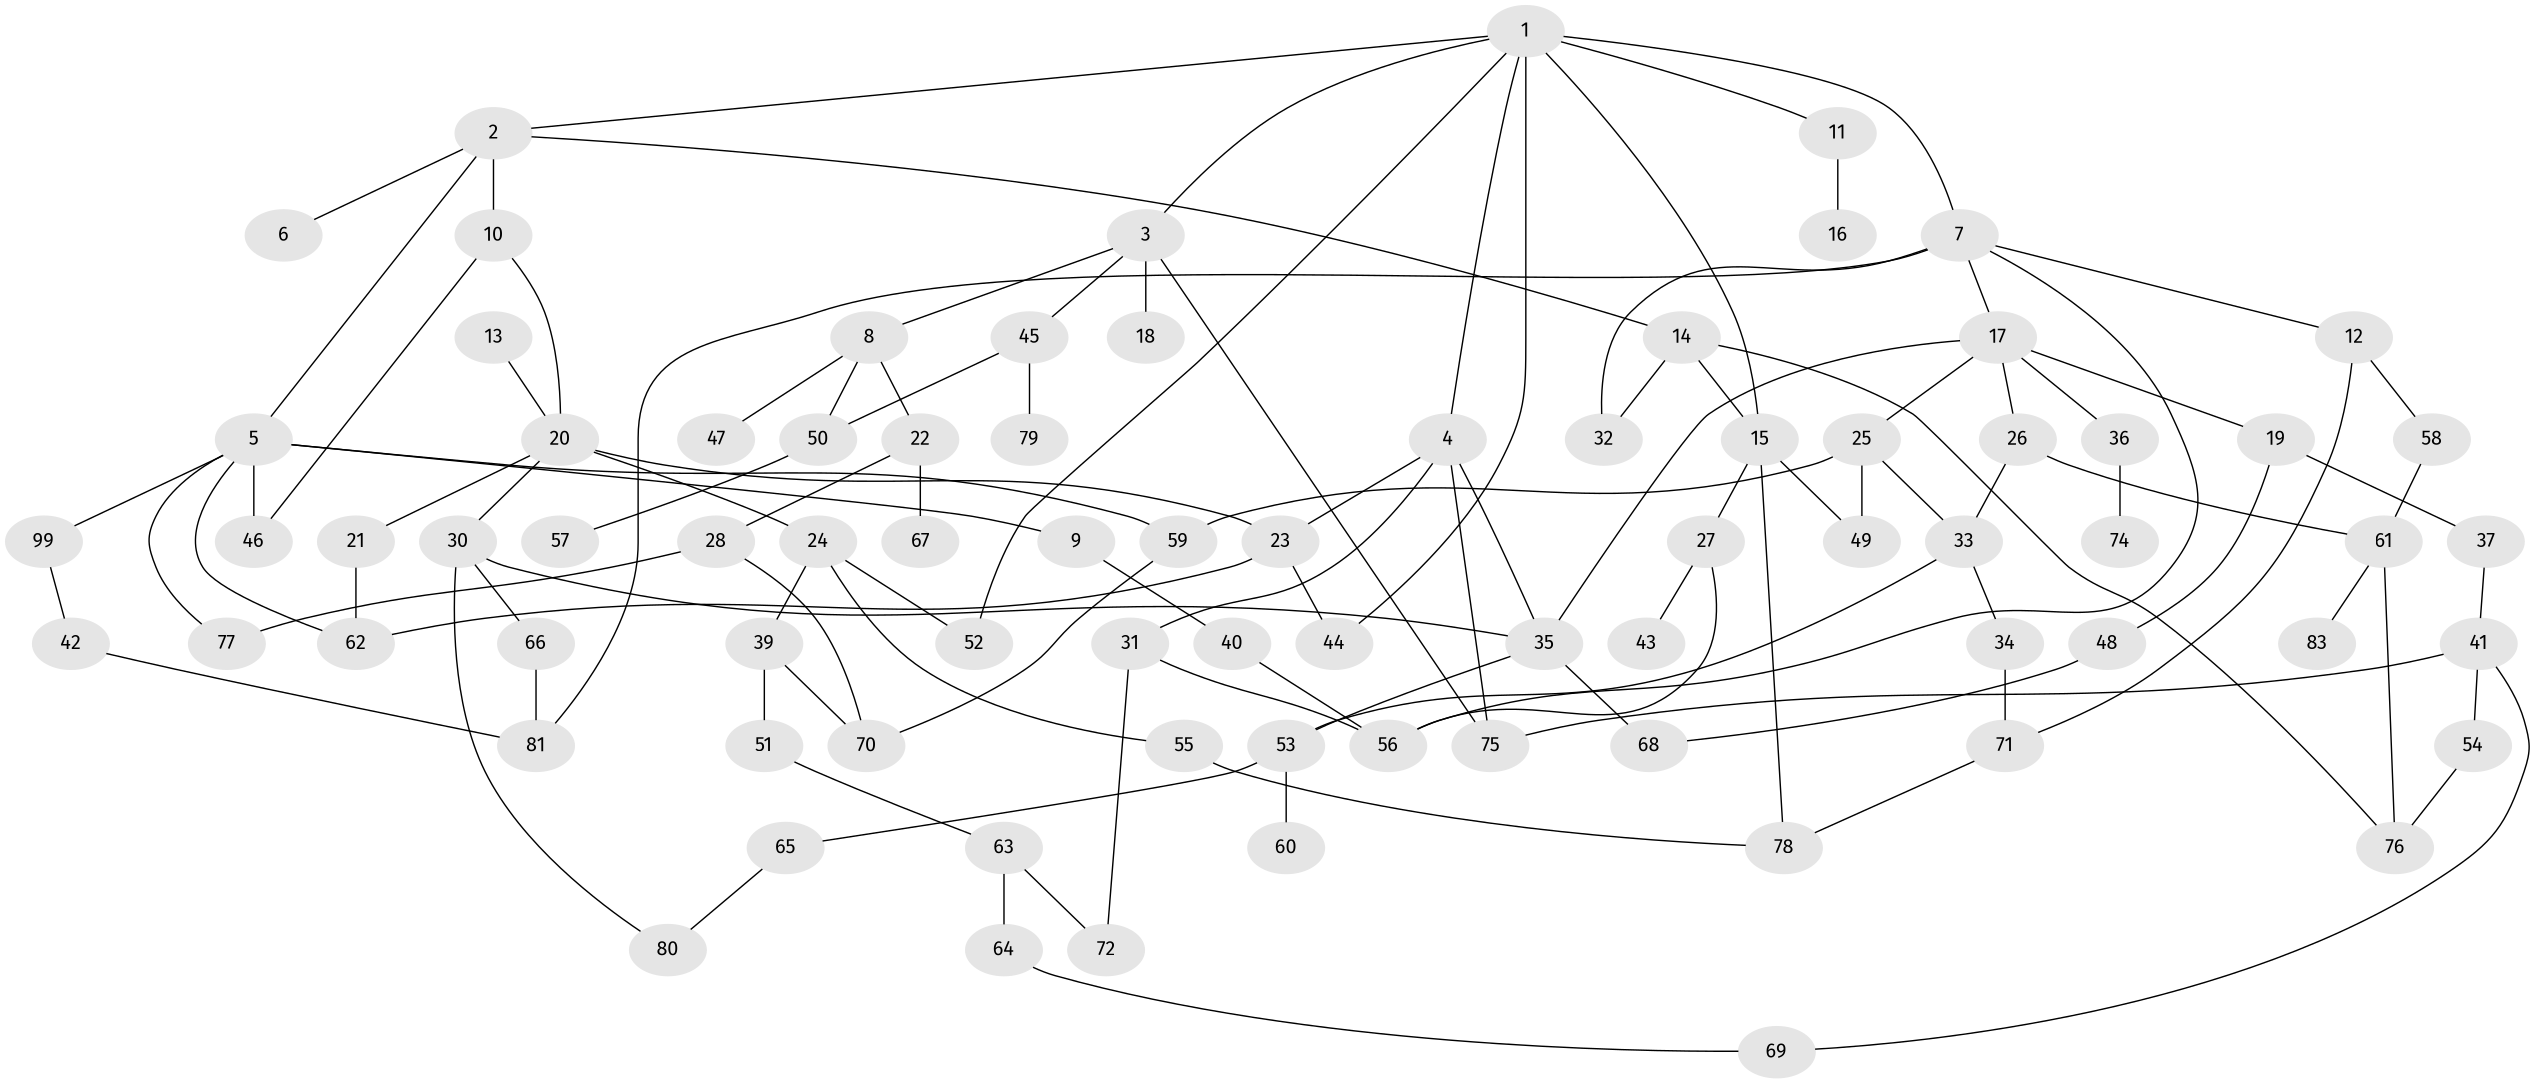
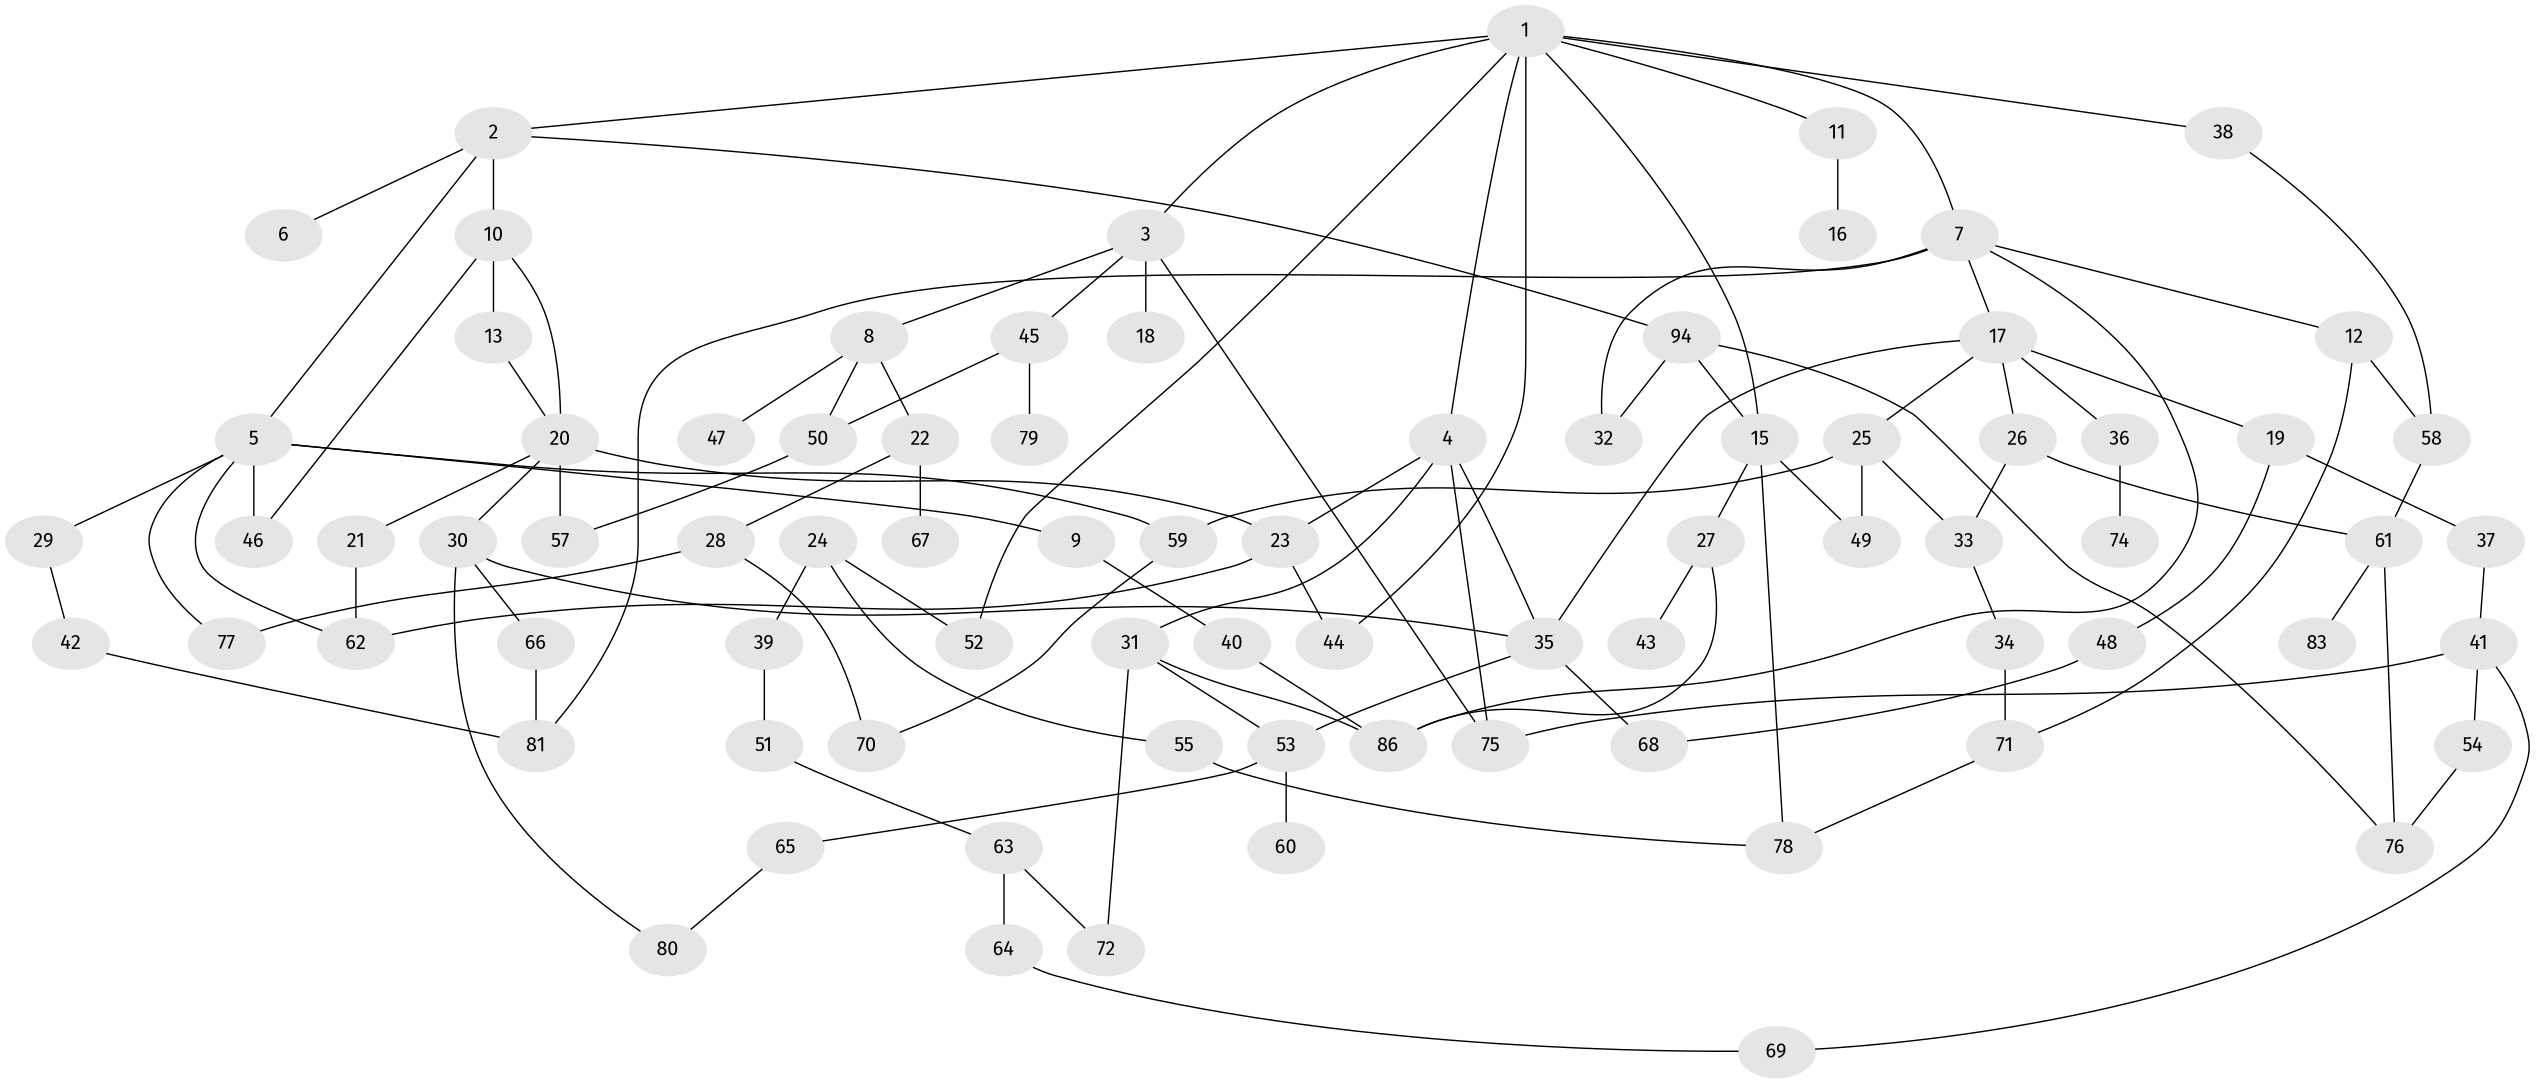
none -> (2224, 133)
none -> (493, 287)
(1682, 337) -> (1682, 337)
(716, 496) -> (560, 491)
(44, 542) -> (44, 542)
(1668, 677) -> (1208, 695)
(815, 695) -> none
(1388, 746) -> (1388, 746)
